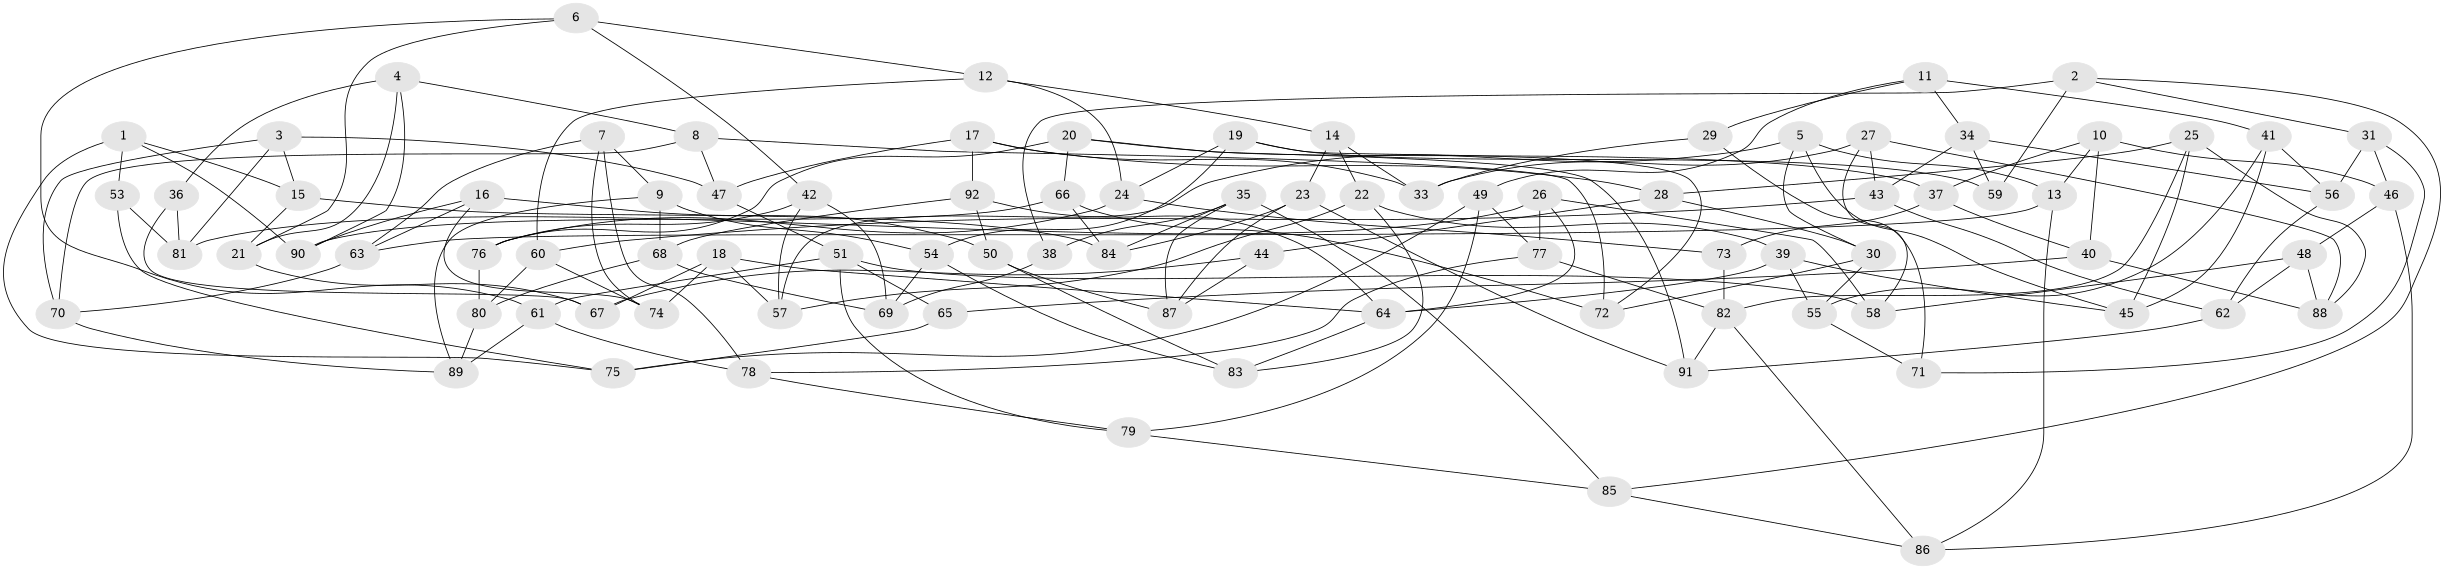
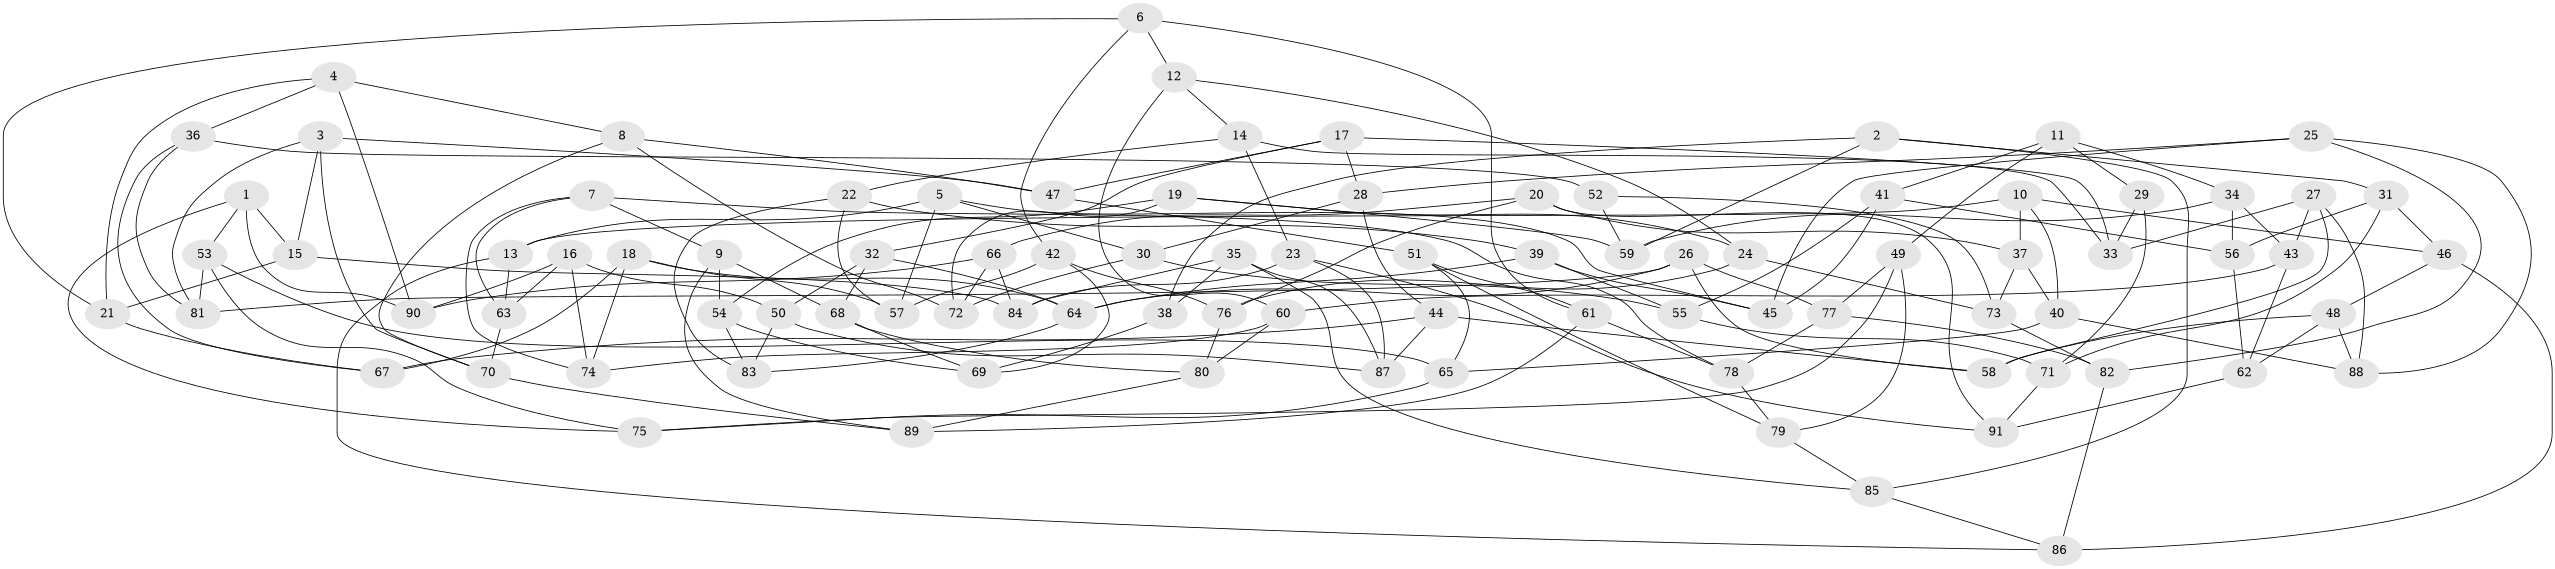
(972, 196) -> (872, 255)
none -> (1596, 196)
(1360, 276) -> (1713, 345)
(1705, 344) -> (2022, 403)
none -> (789, 346)
